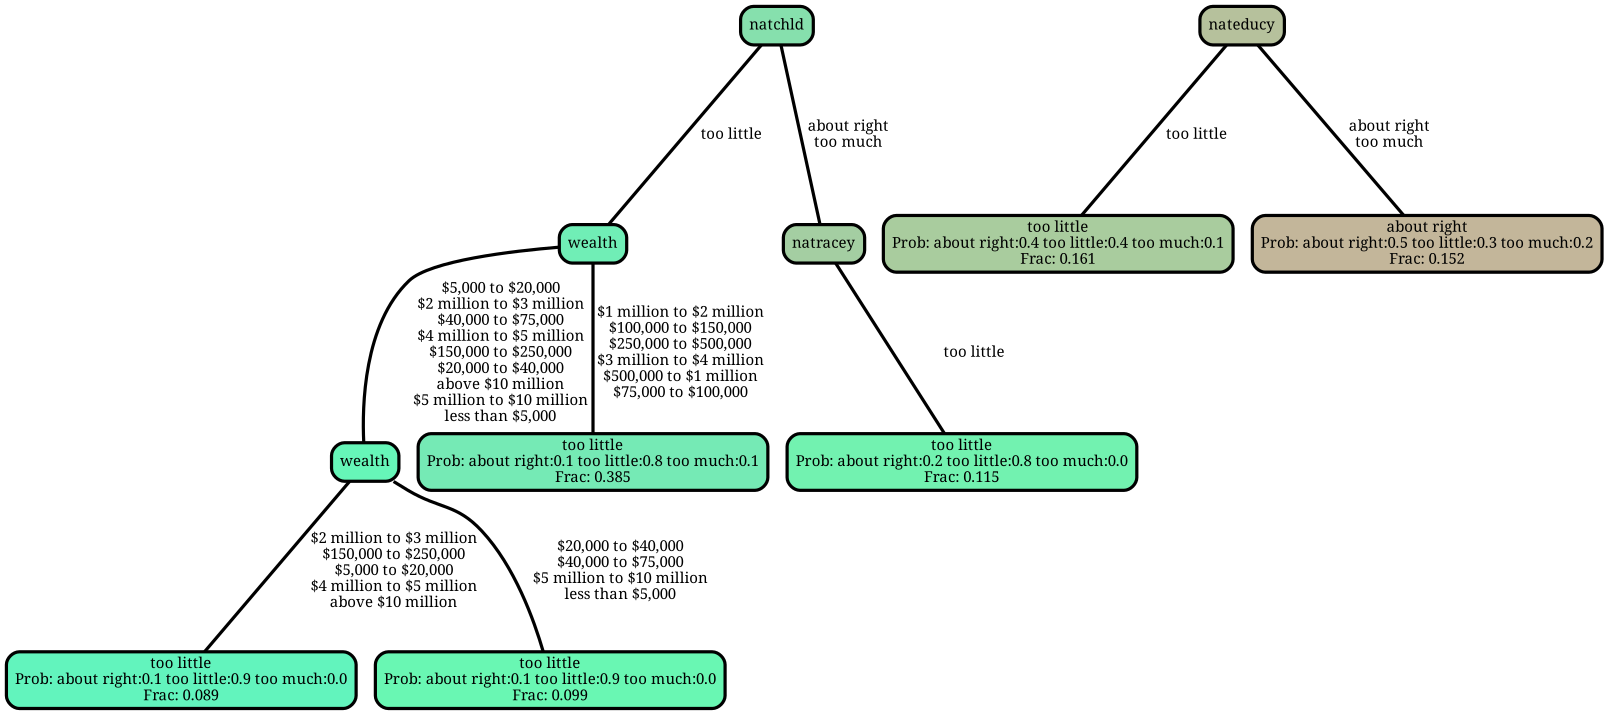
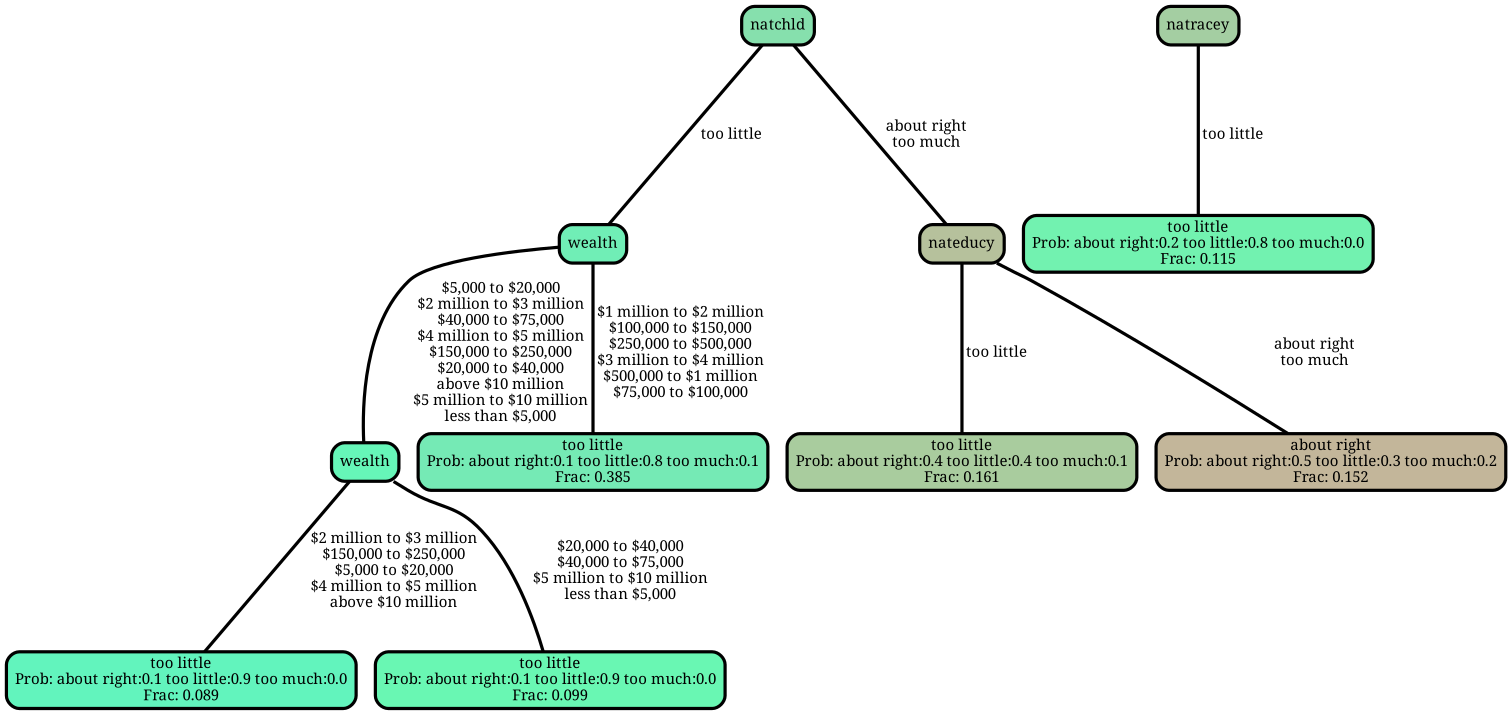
(800, 135) -> (870, 135)
